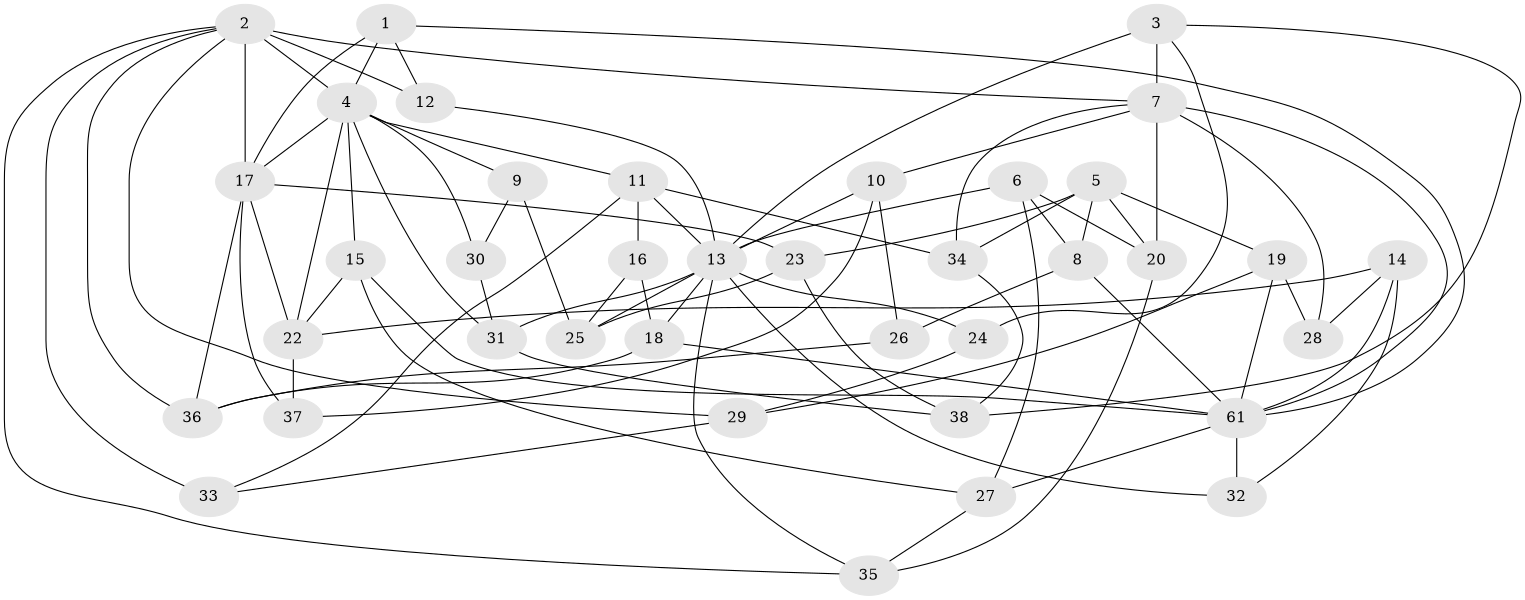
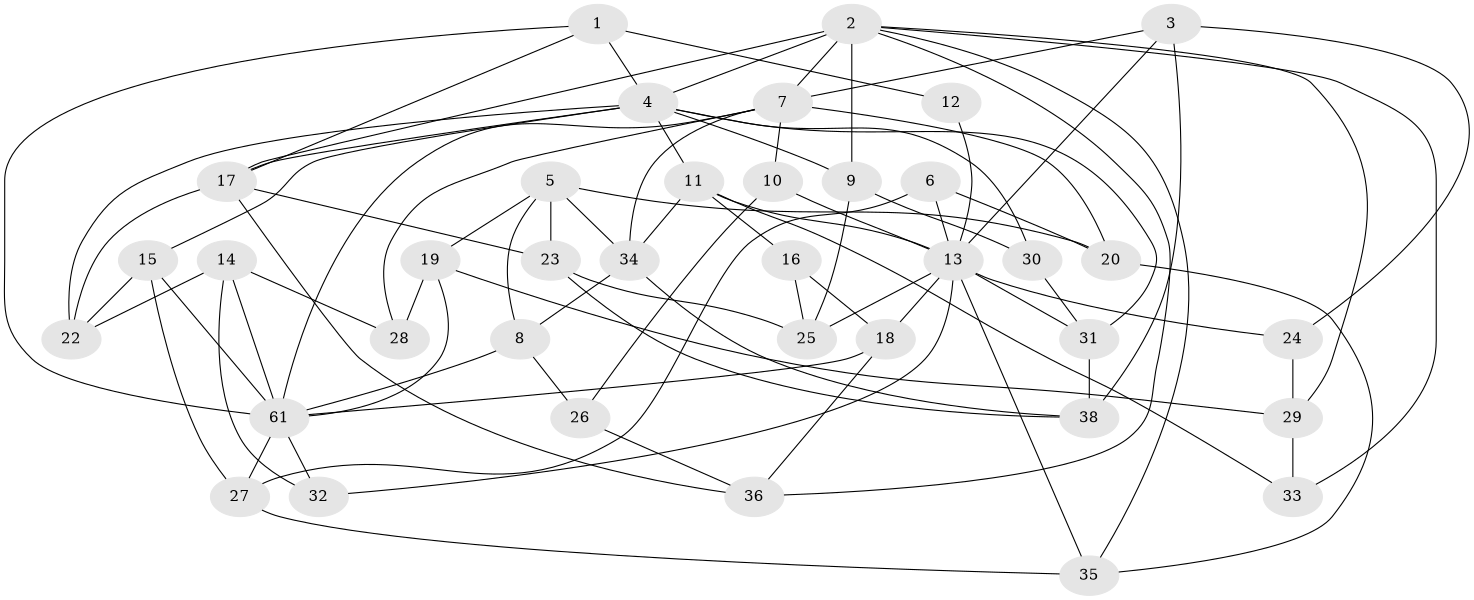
(340, 63) -> (852, 103)
(1048, 221) -> (575, 300)
(293, 418) -> none
